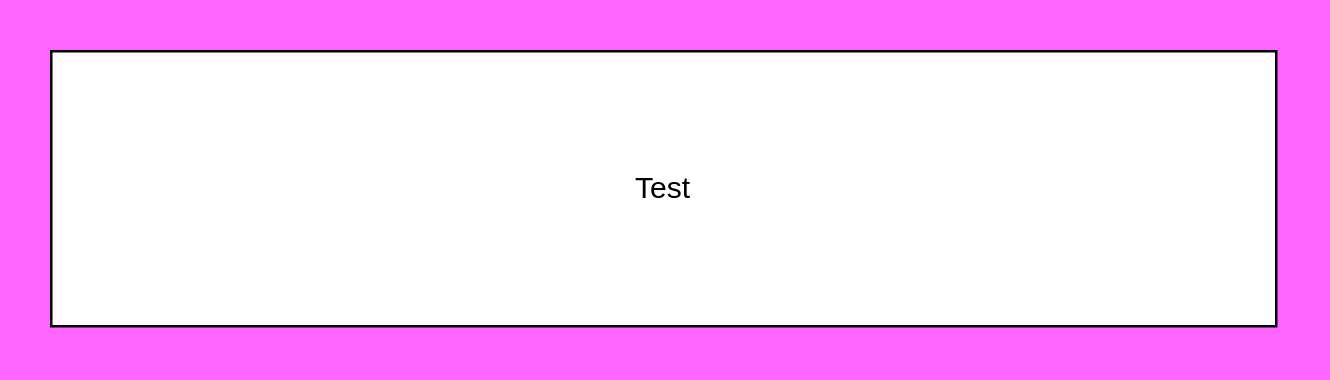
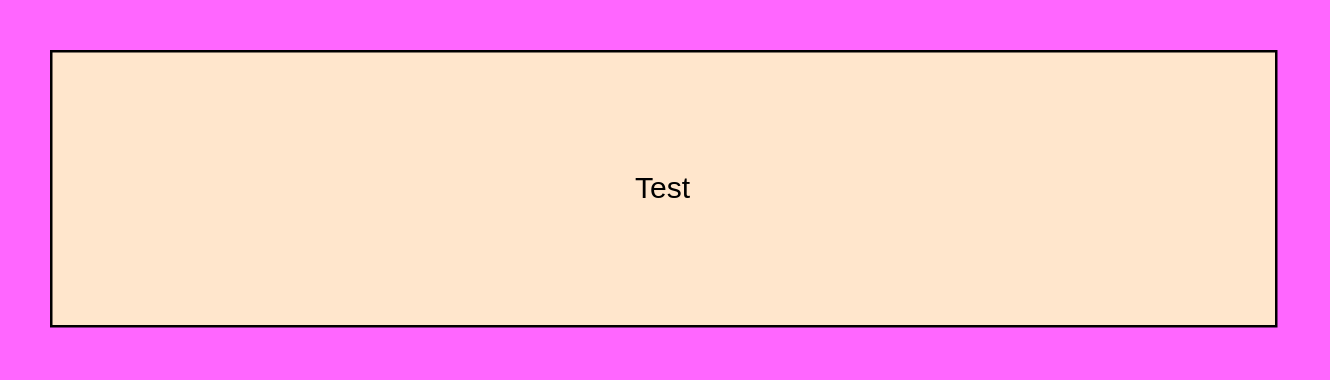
(664, 189) -> (664, 189)
